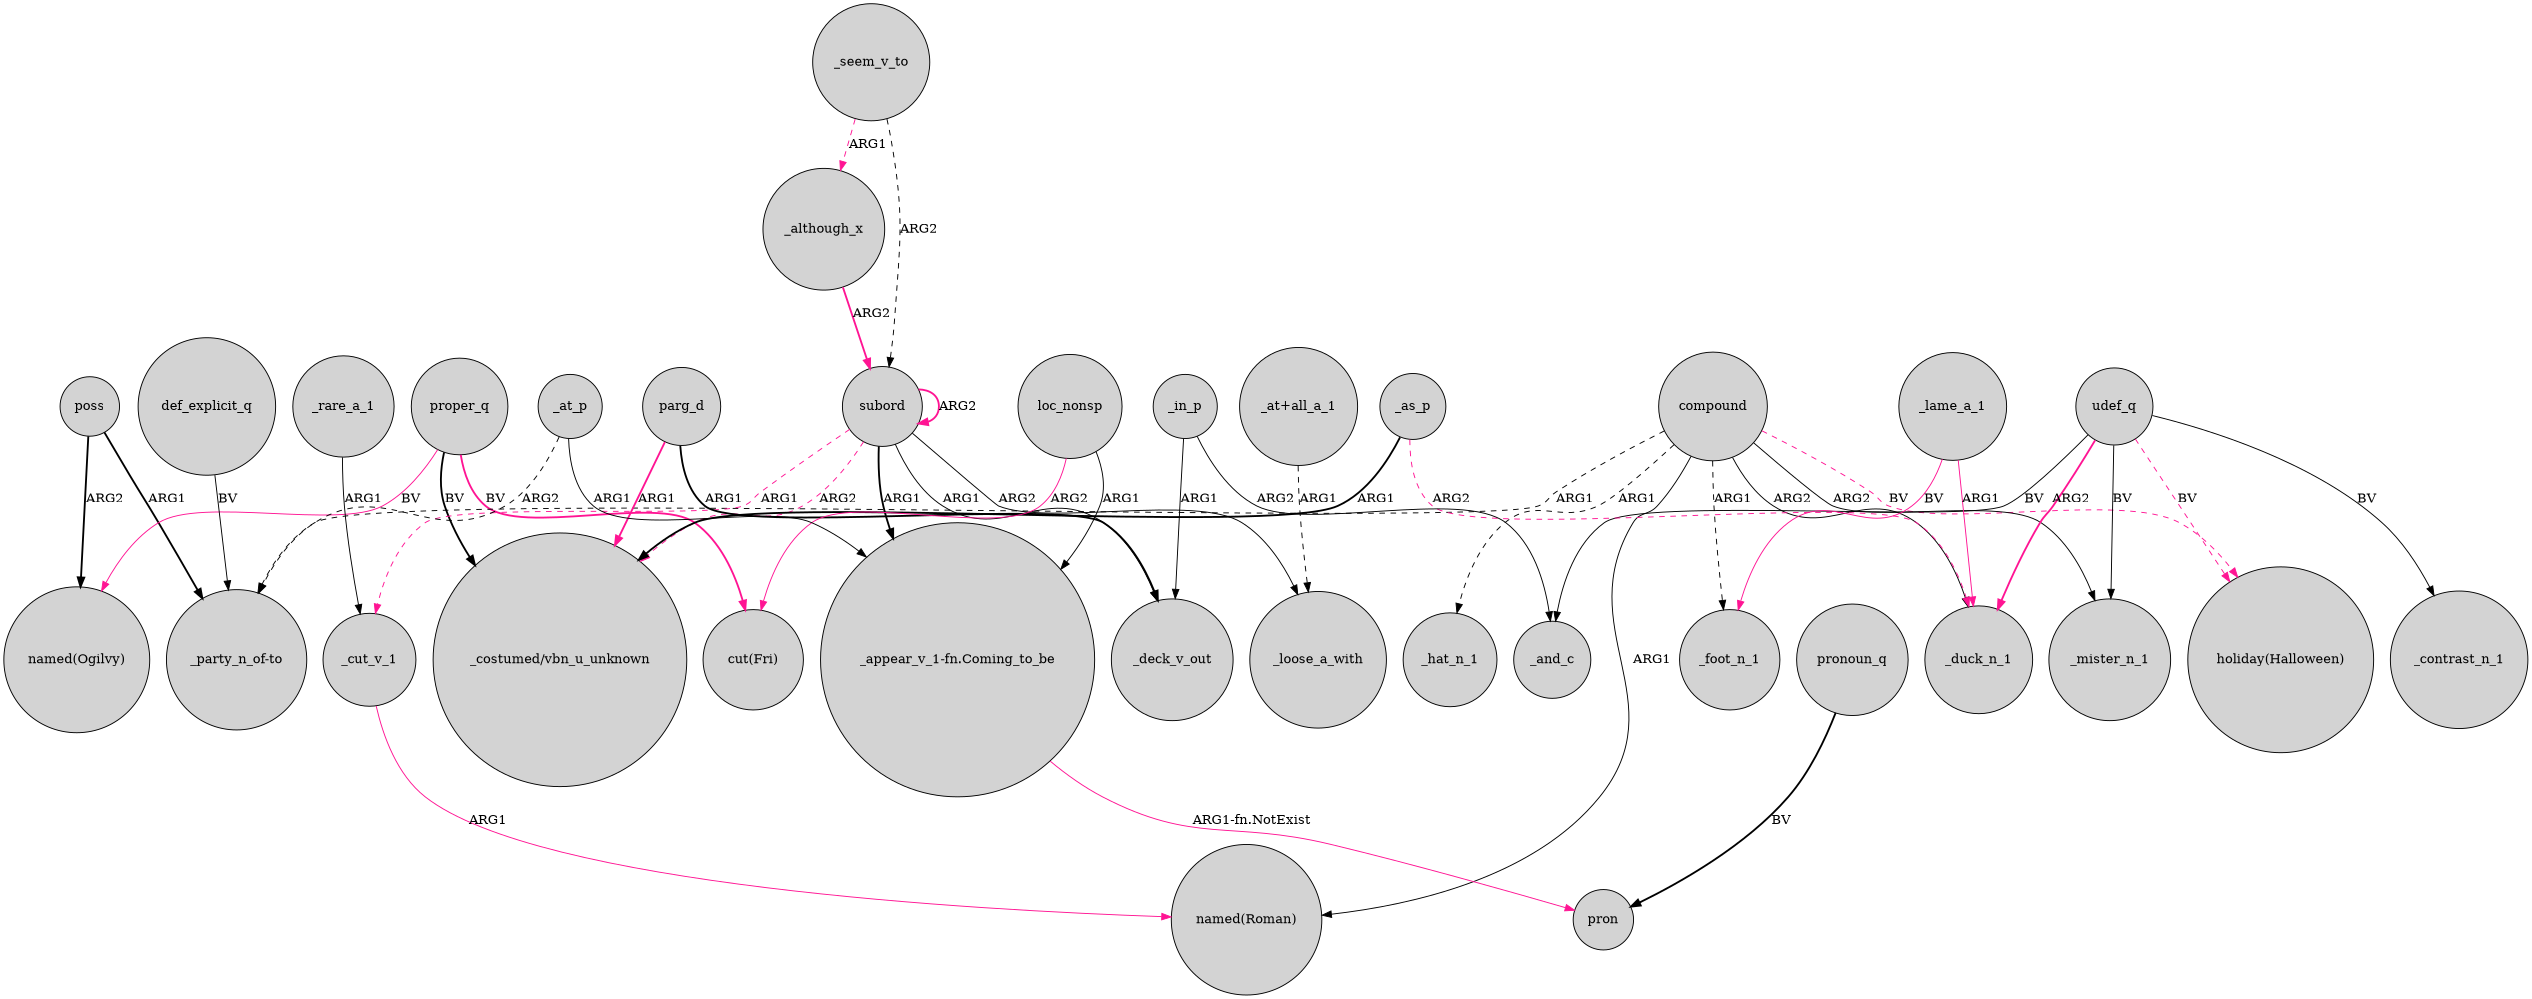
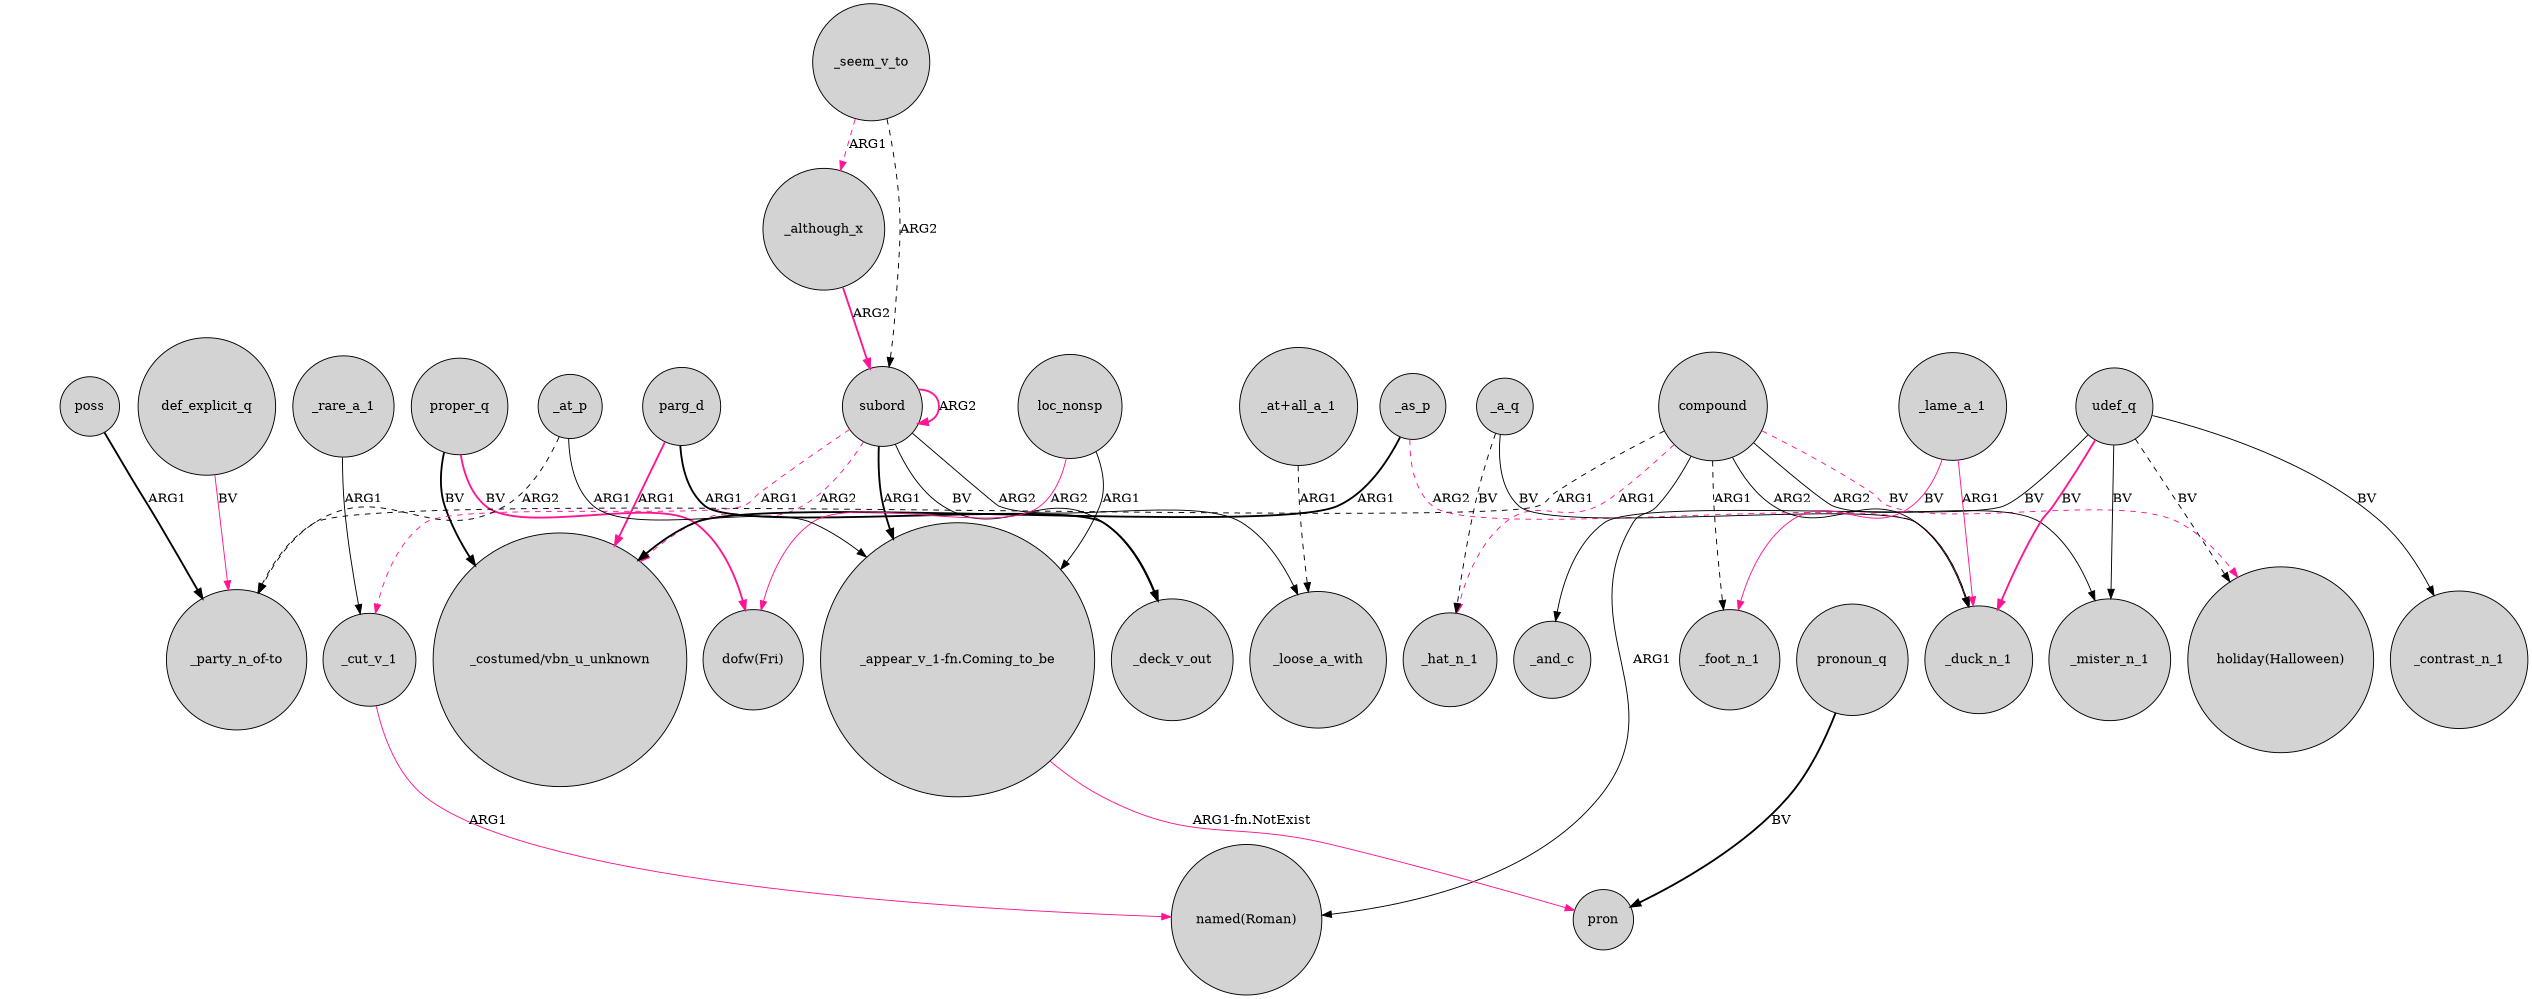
(1185, 406) -> none
none -> (1505, 406)
(962, 499) -> (962, 499)
(2071, 499) -> (2071, 499)
(2180, 506) -> (2180, 506)
(1552, 511) -> (1581, 511)
(221, 528) -> (221, 528)
(77, 660) -> none
(753, 660) -> (753, 660)
